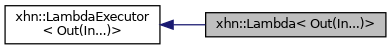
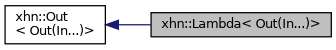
(83, 25) -> (55, 25)
